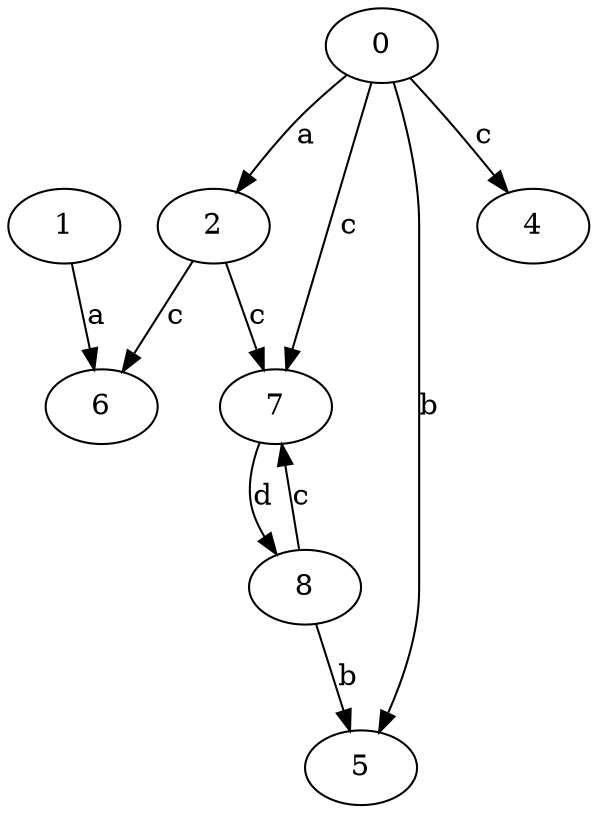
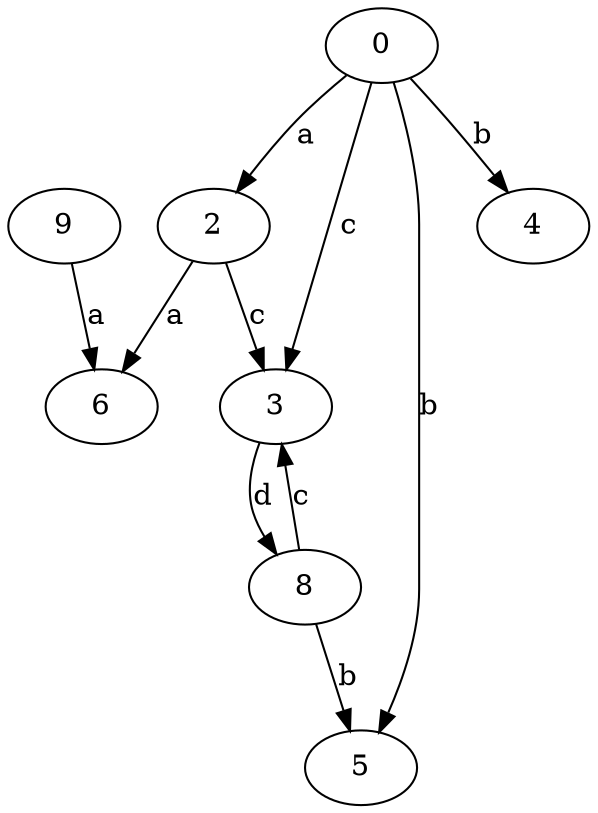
(483, 136) -> (483, 136)
(64, 226) -> (64, 226)
(175, 316) -> (175, 316)
(276, 407) -> (276, 407)
